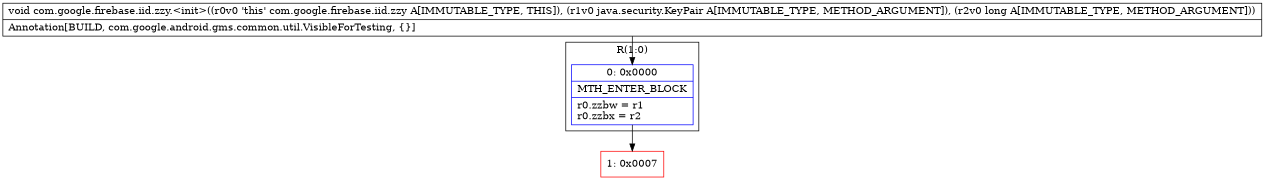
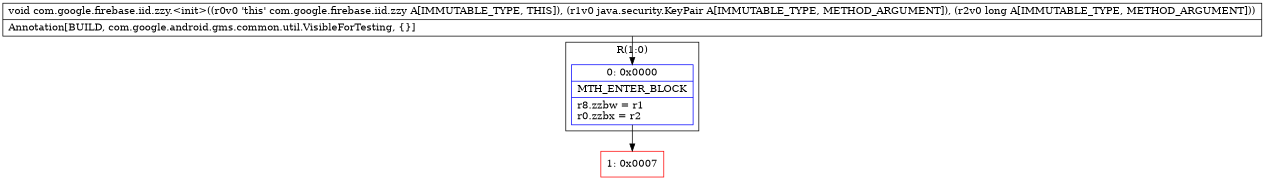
(611, 106) -> (611, 106)
